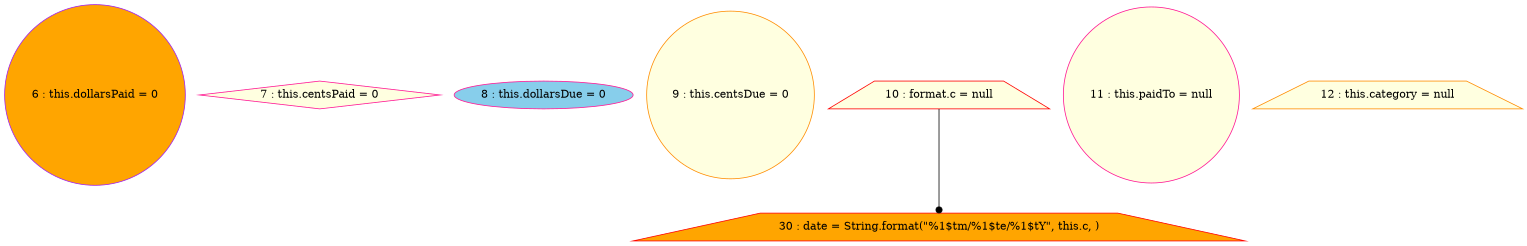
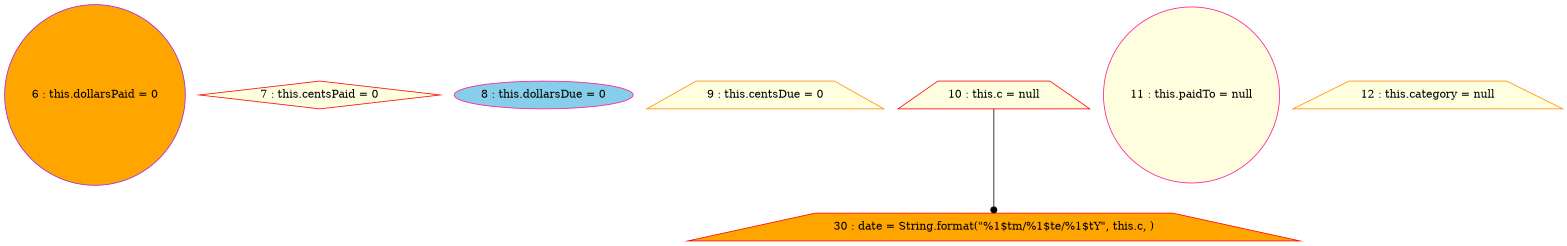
(320, 95) -> (320, 95)
(731, 95) -> (765, 95)
(939, 95) -> (994, 95)
